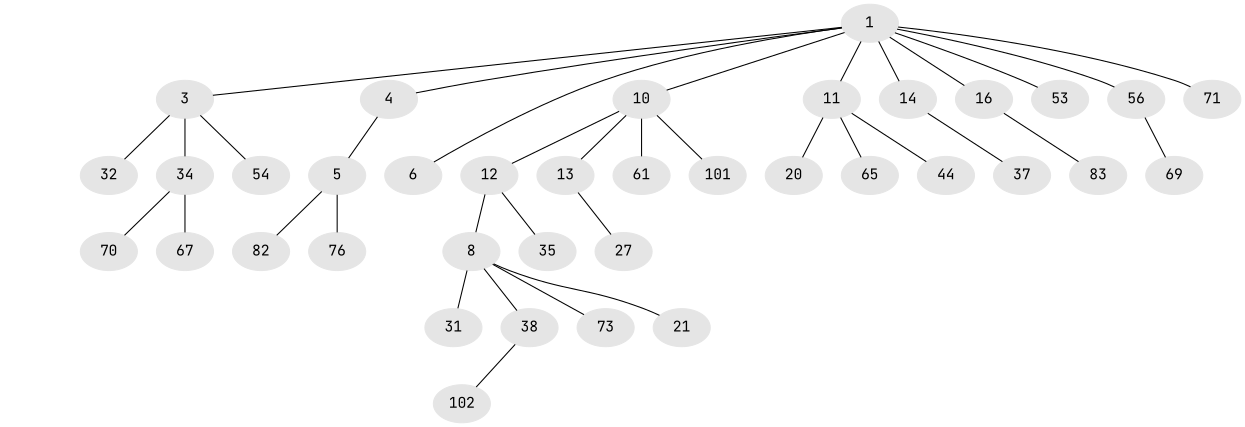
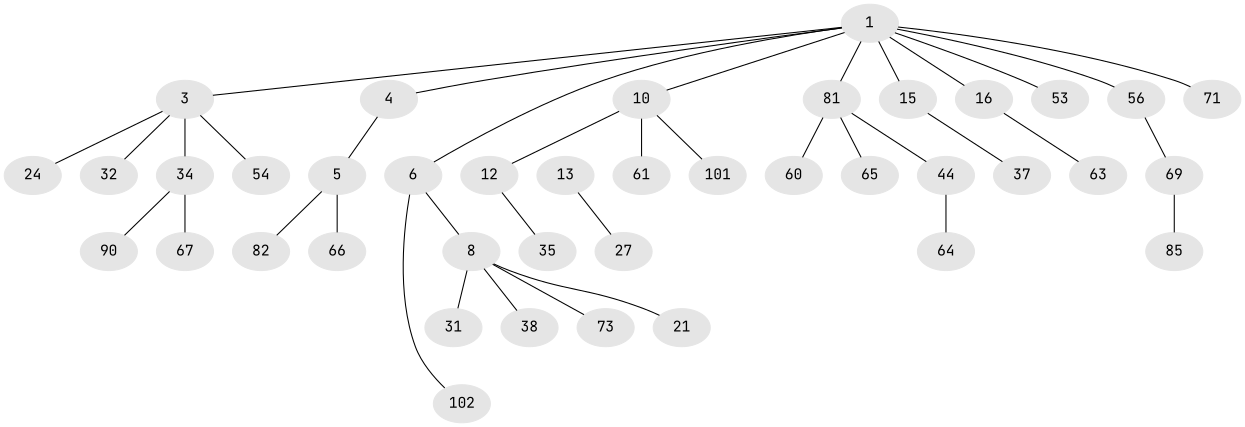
(832, 99) -> (832, 99)
(908, 99) -> (908, 99)
(604, 137) -> none
none -> (33, 175)
(794, 175) -> (794, 175)
(1098, 175) -> (1098, 175)
(480, 213) -> (442, 214)
(109, 252) -> (109, 252)
(337, 252) -> (337, 252)
none -> (946, 252)
none -> (1174, 252)
(496, 366) -> (405, 297)
